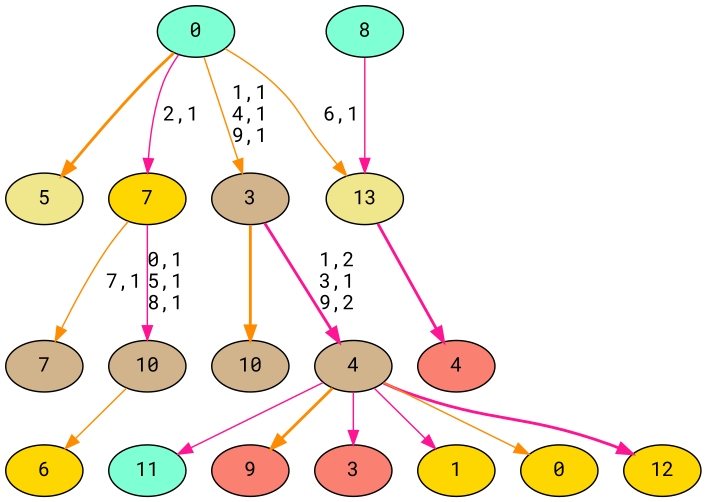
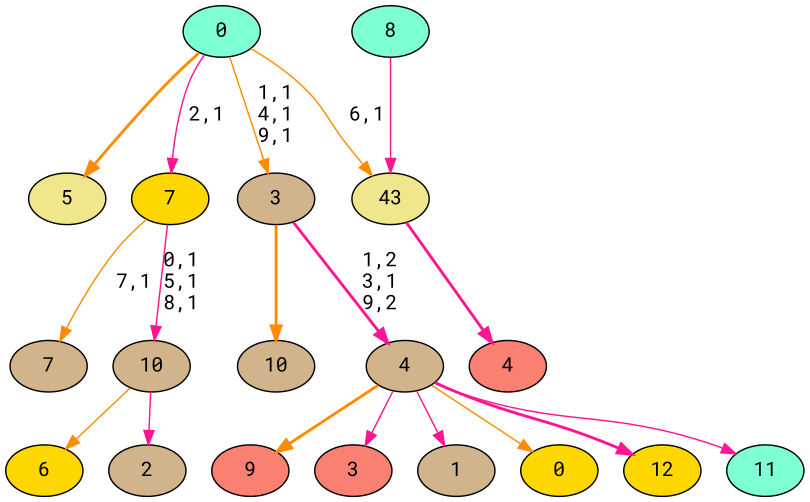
(365, 199) -> (391, 199)
none -> (147, 471)
(456, 471) -> (456, 471)
